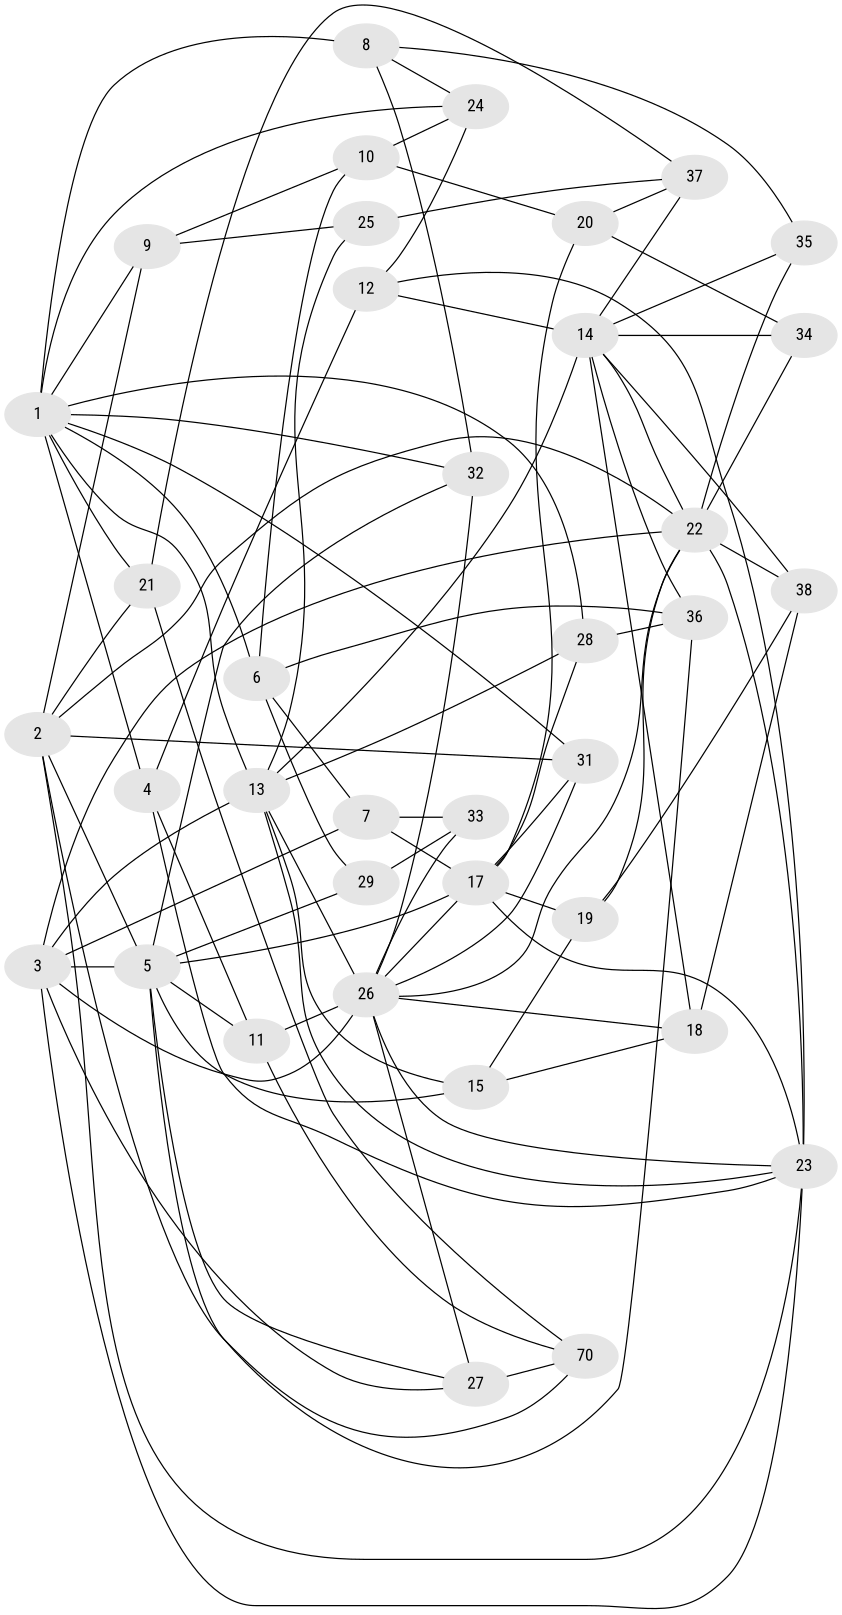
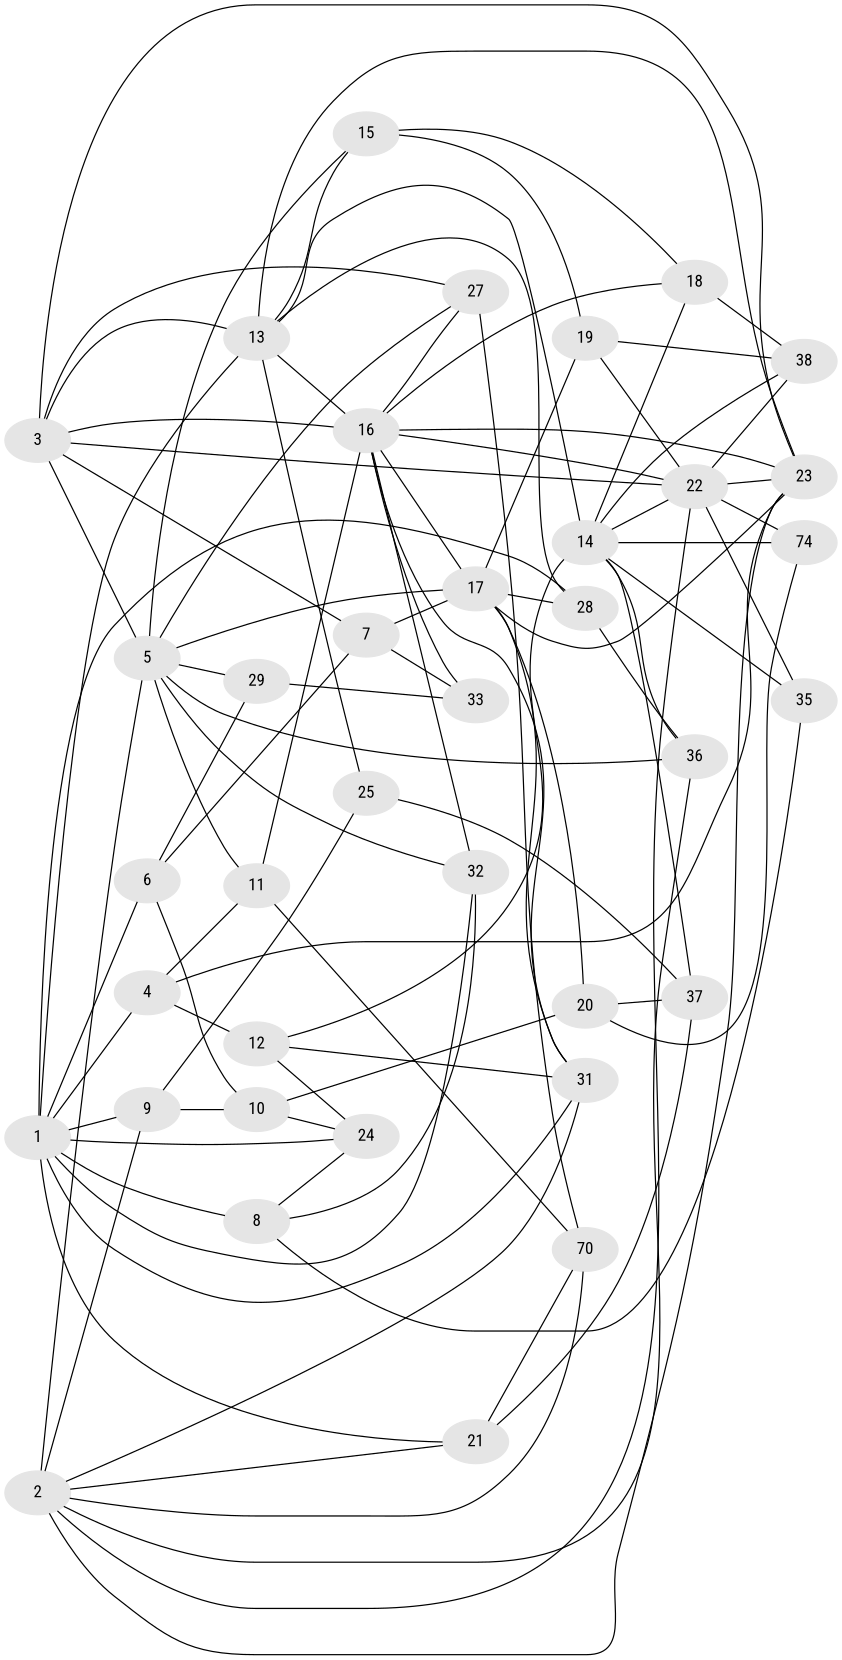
(804, 335) -> (804, 543)
(754, 592) -> (434, 1064)
(471, 615) -> (624, 1494)
(366, 995) -> (366, 431)
